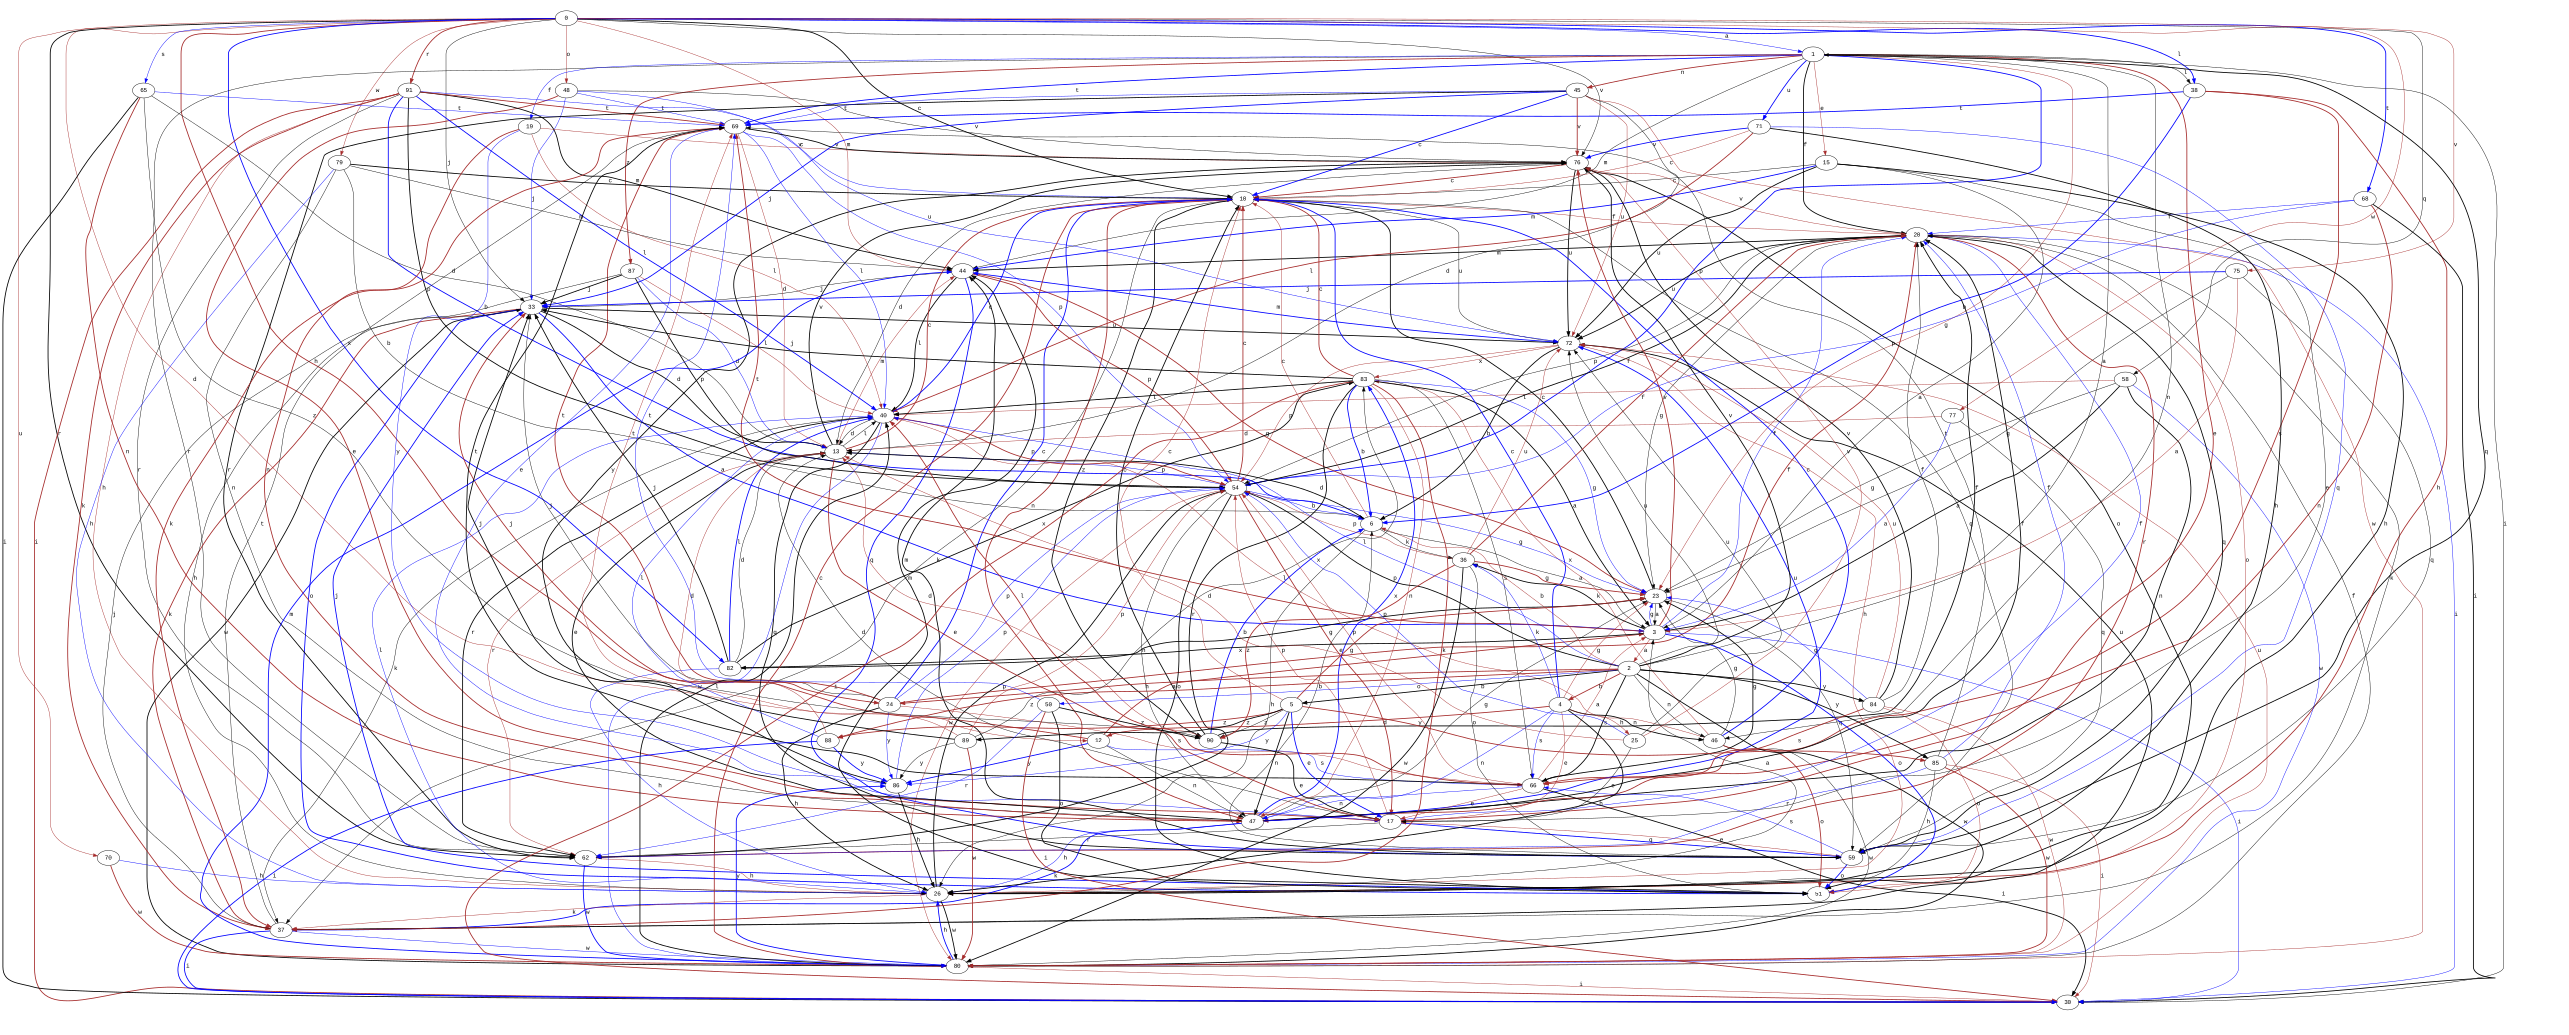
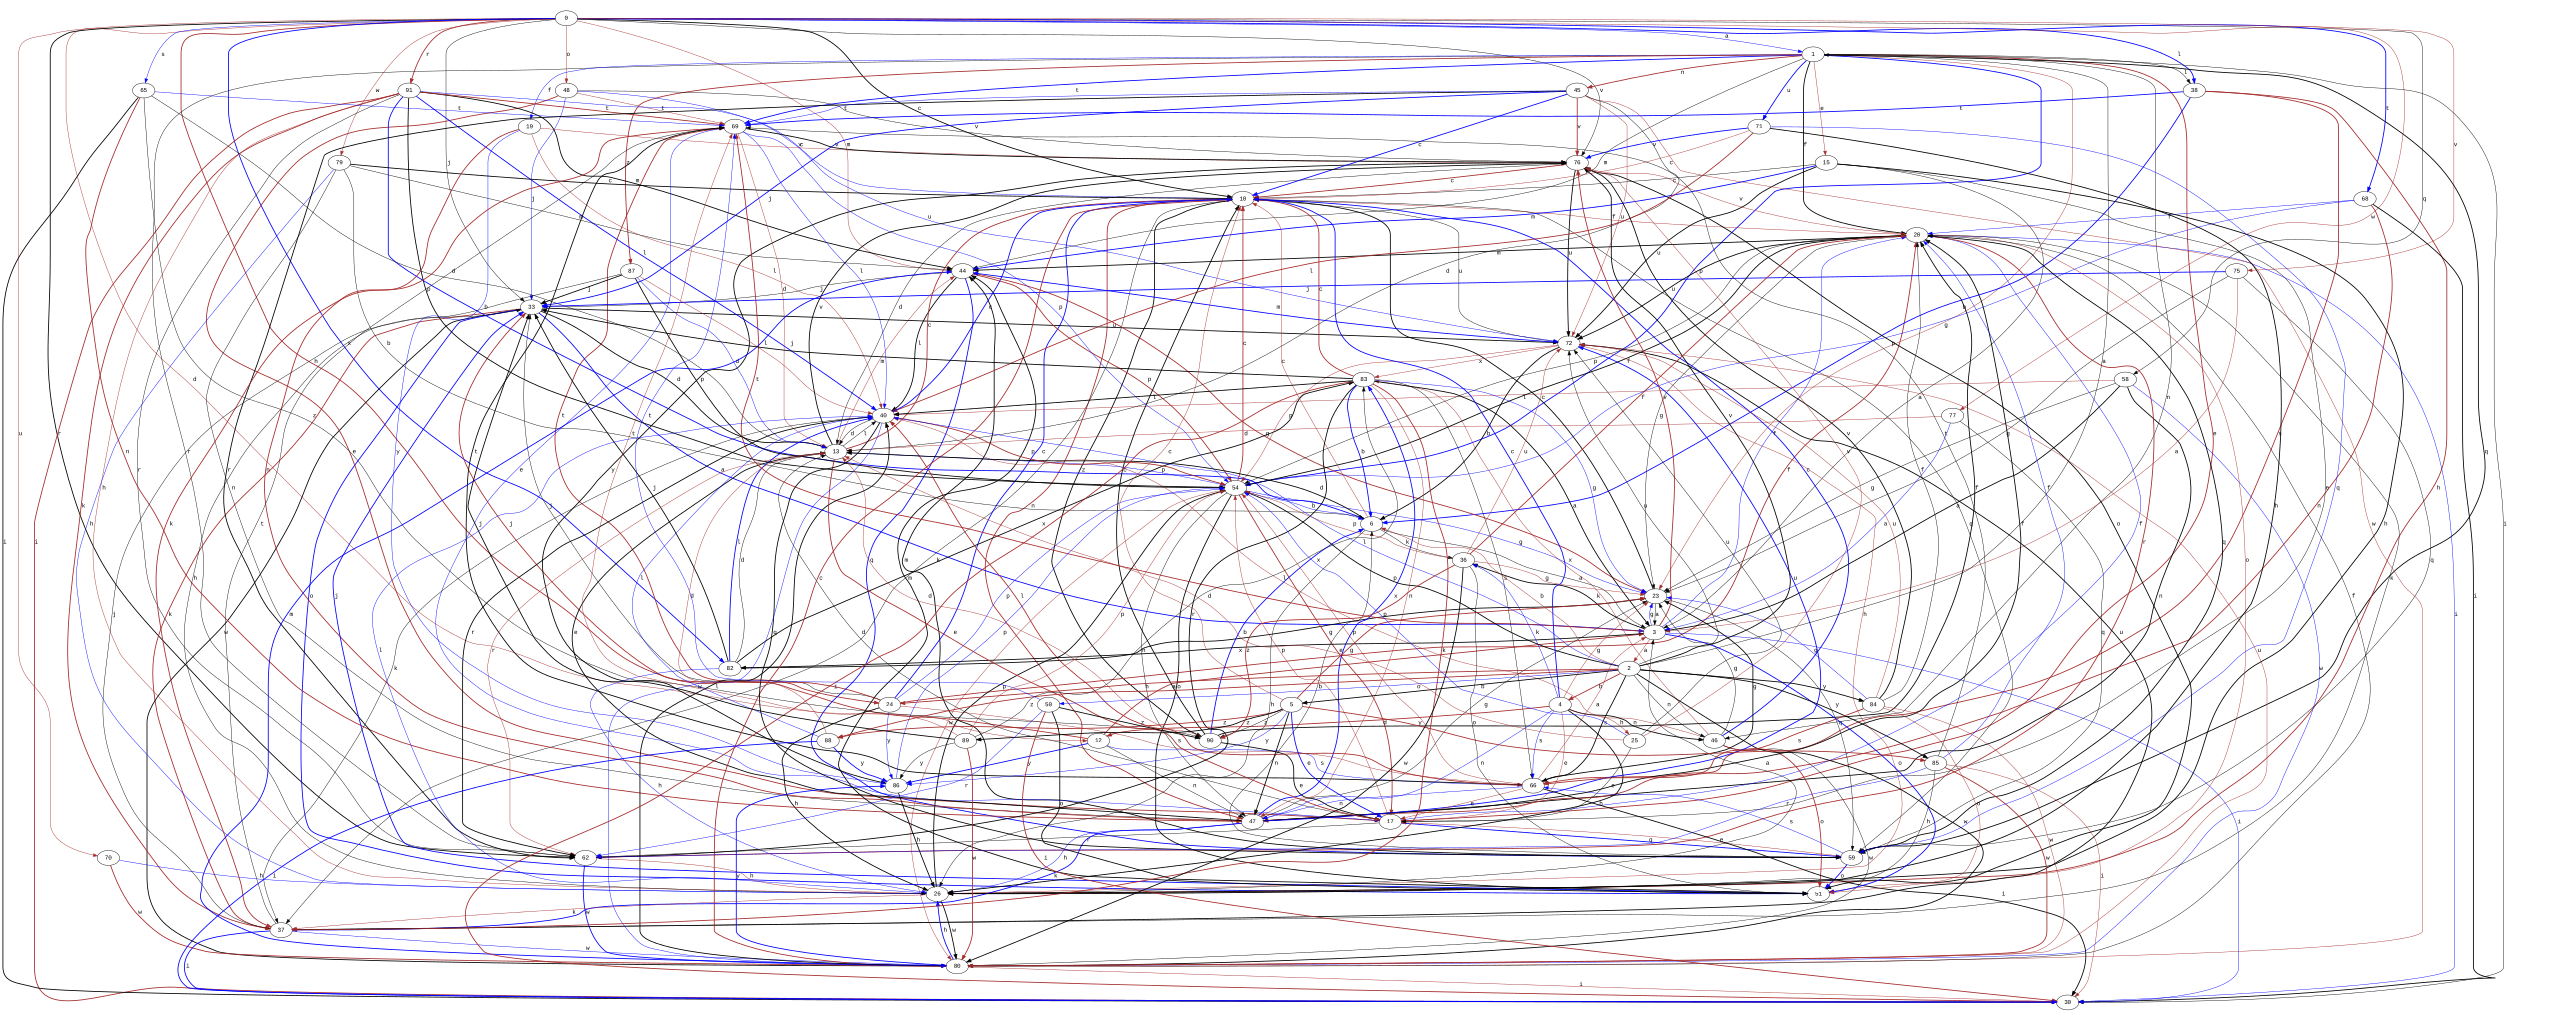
(627, 104) -> (627, 104)
(1544, 581) -> (1544, 581)
